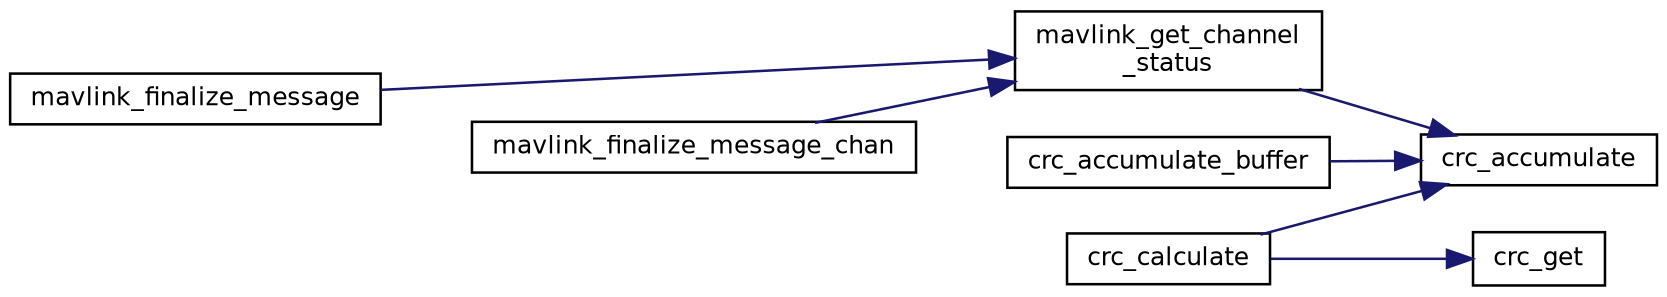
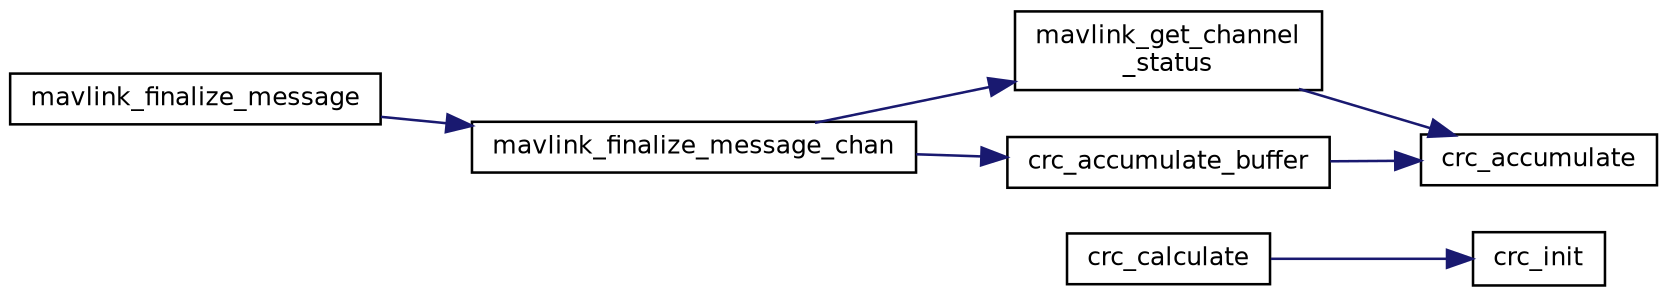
(685, 75) -> (414, 120)
none -> (949, 155)
(1341, 213) -> none
(1539, 259) -> (1539, 259)
